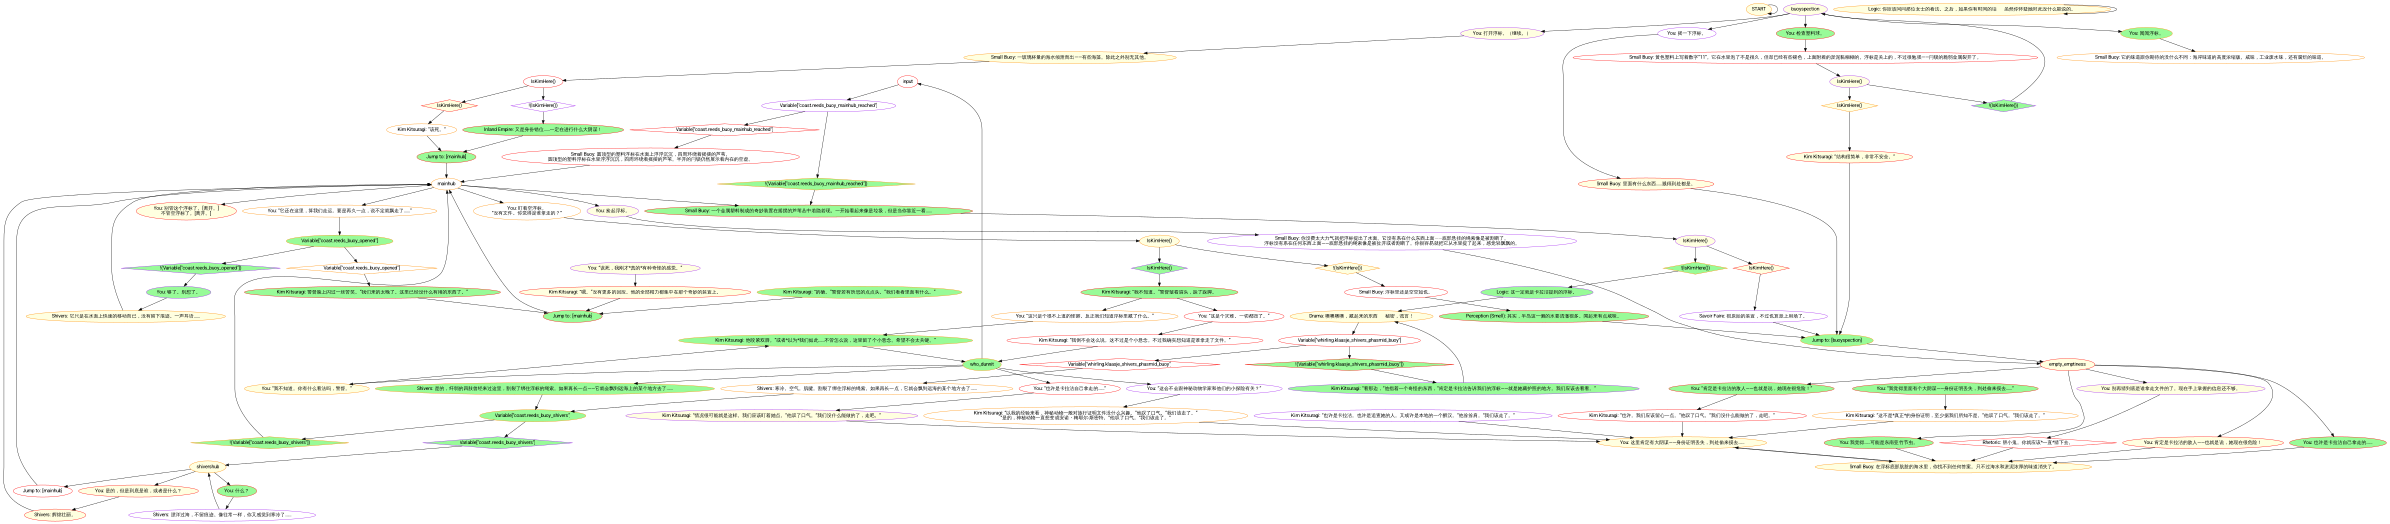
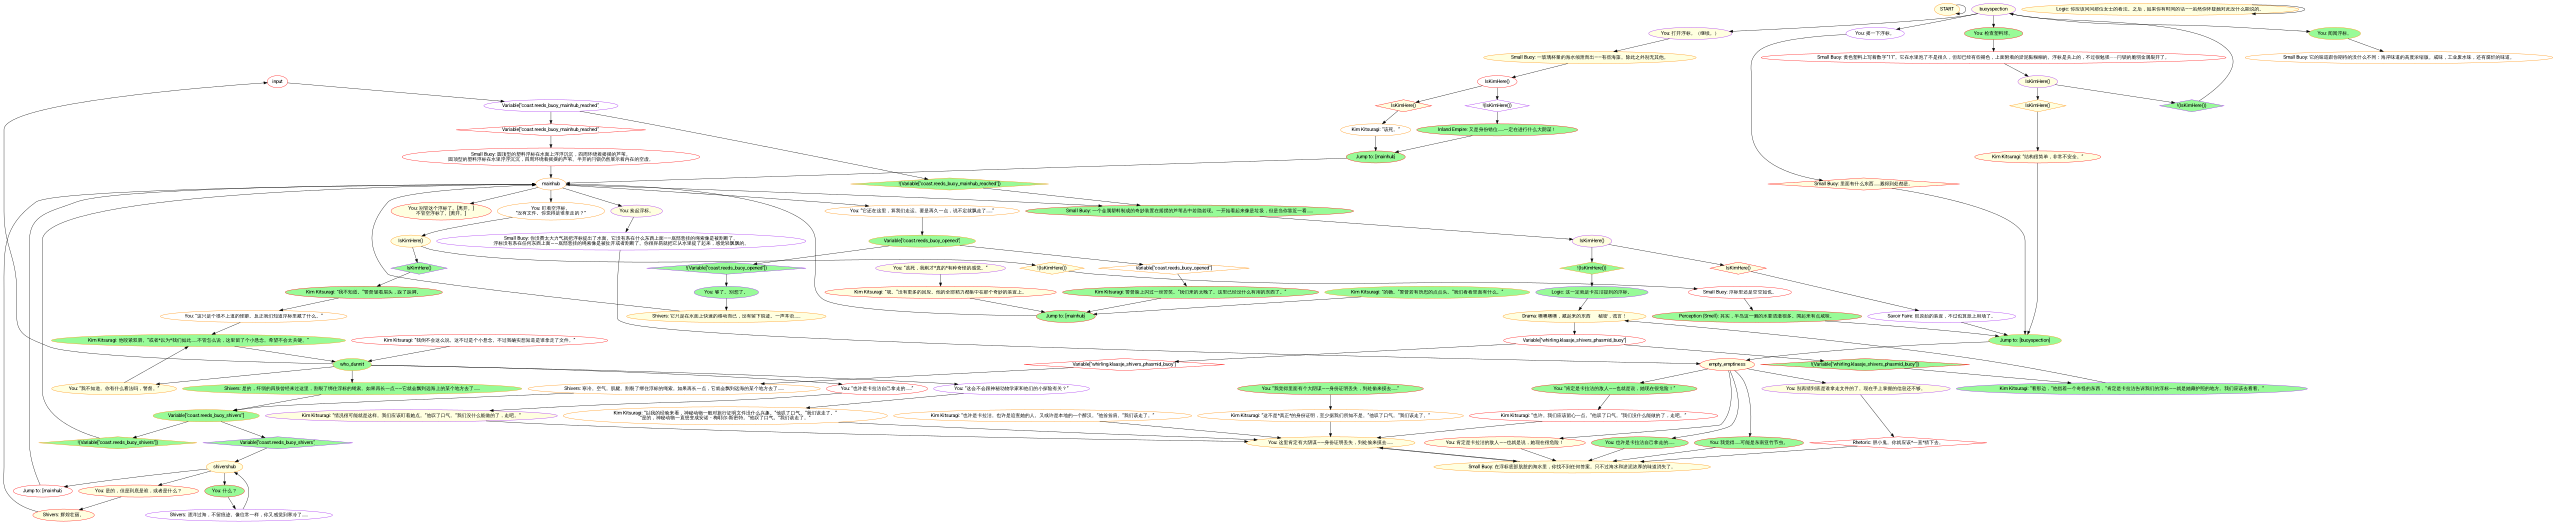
(1646, 184) -> (1864, 184)
(1234, 316) -> none
(1403, 416) -> (1043, 416)
